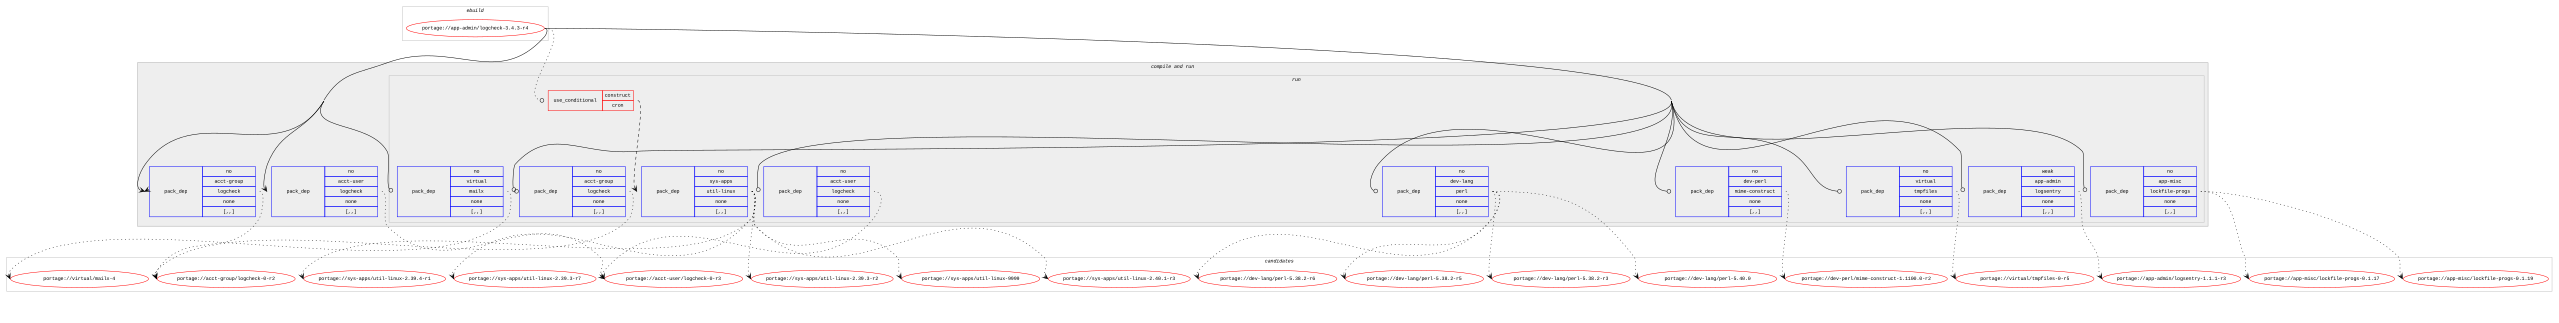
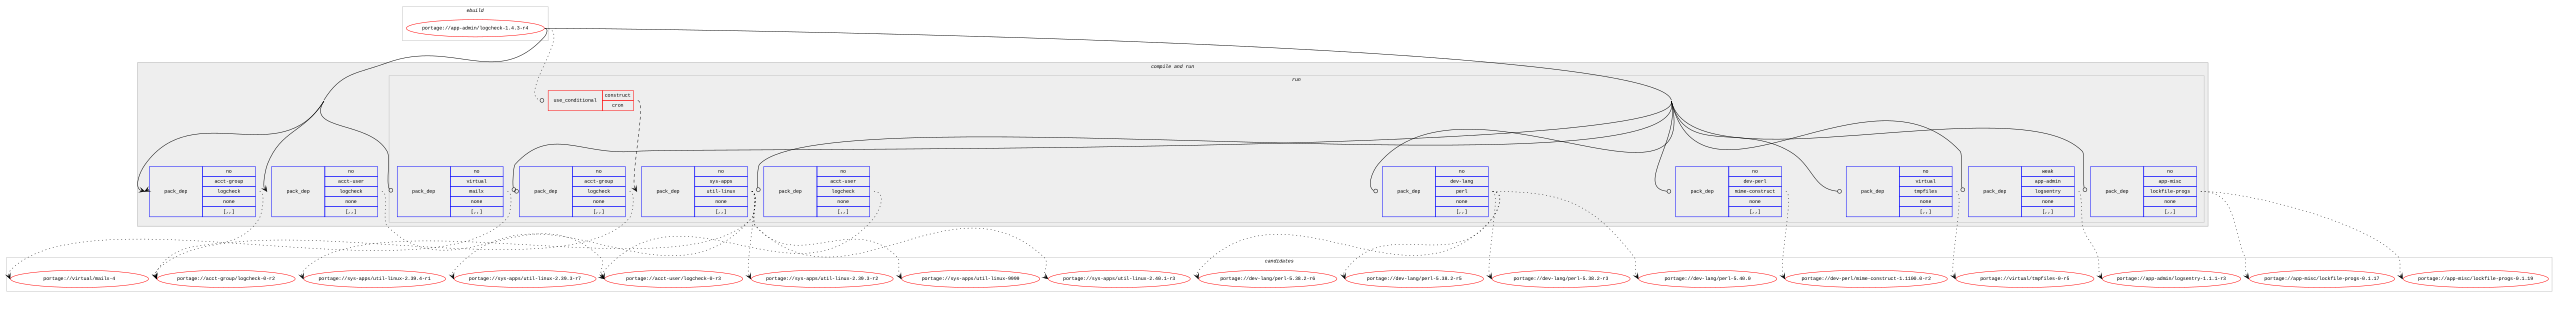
(475, 28) -> (475, 28)
